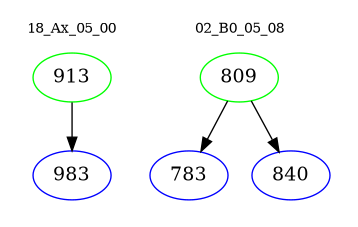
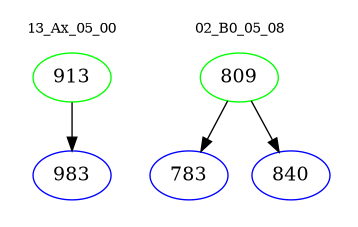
(72, 29) -> (72, 29)
